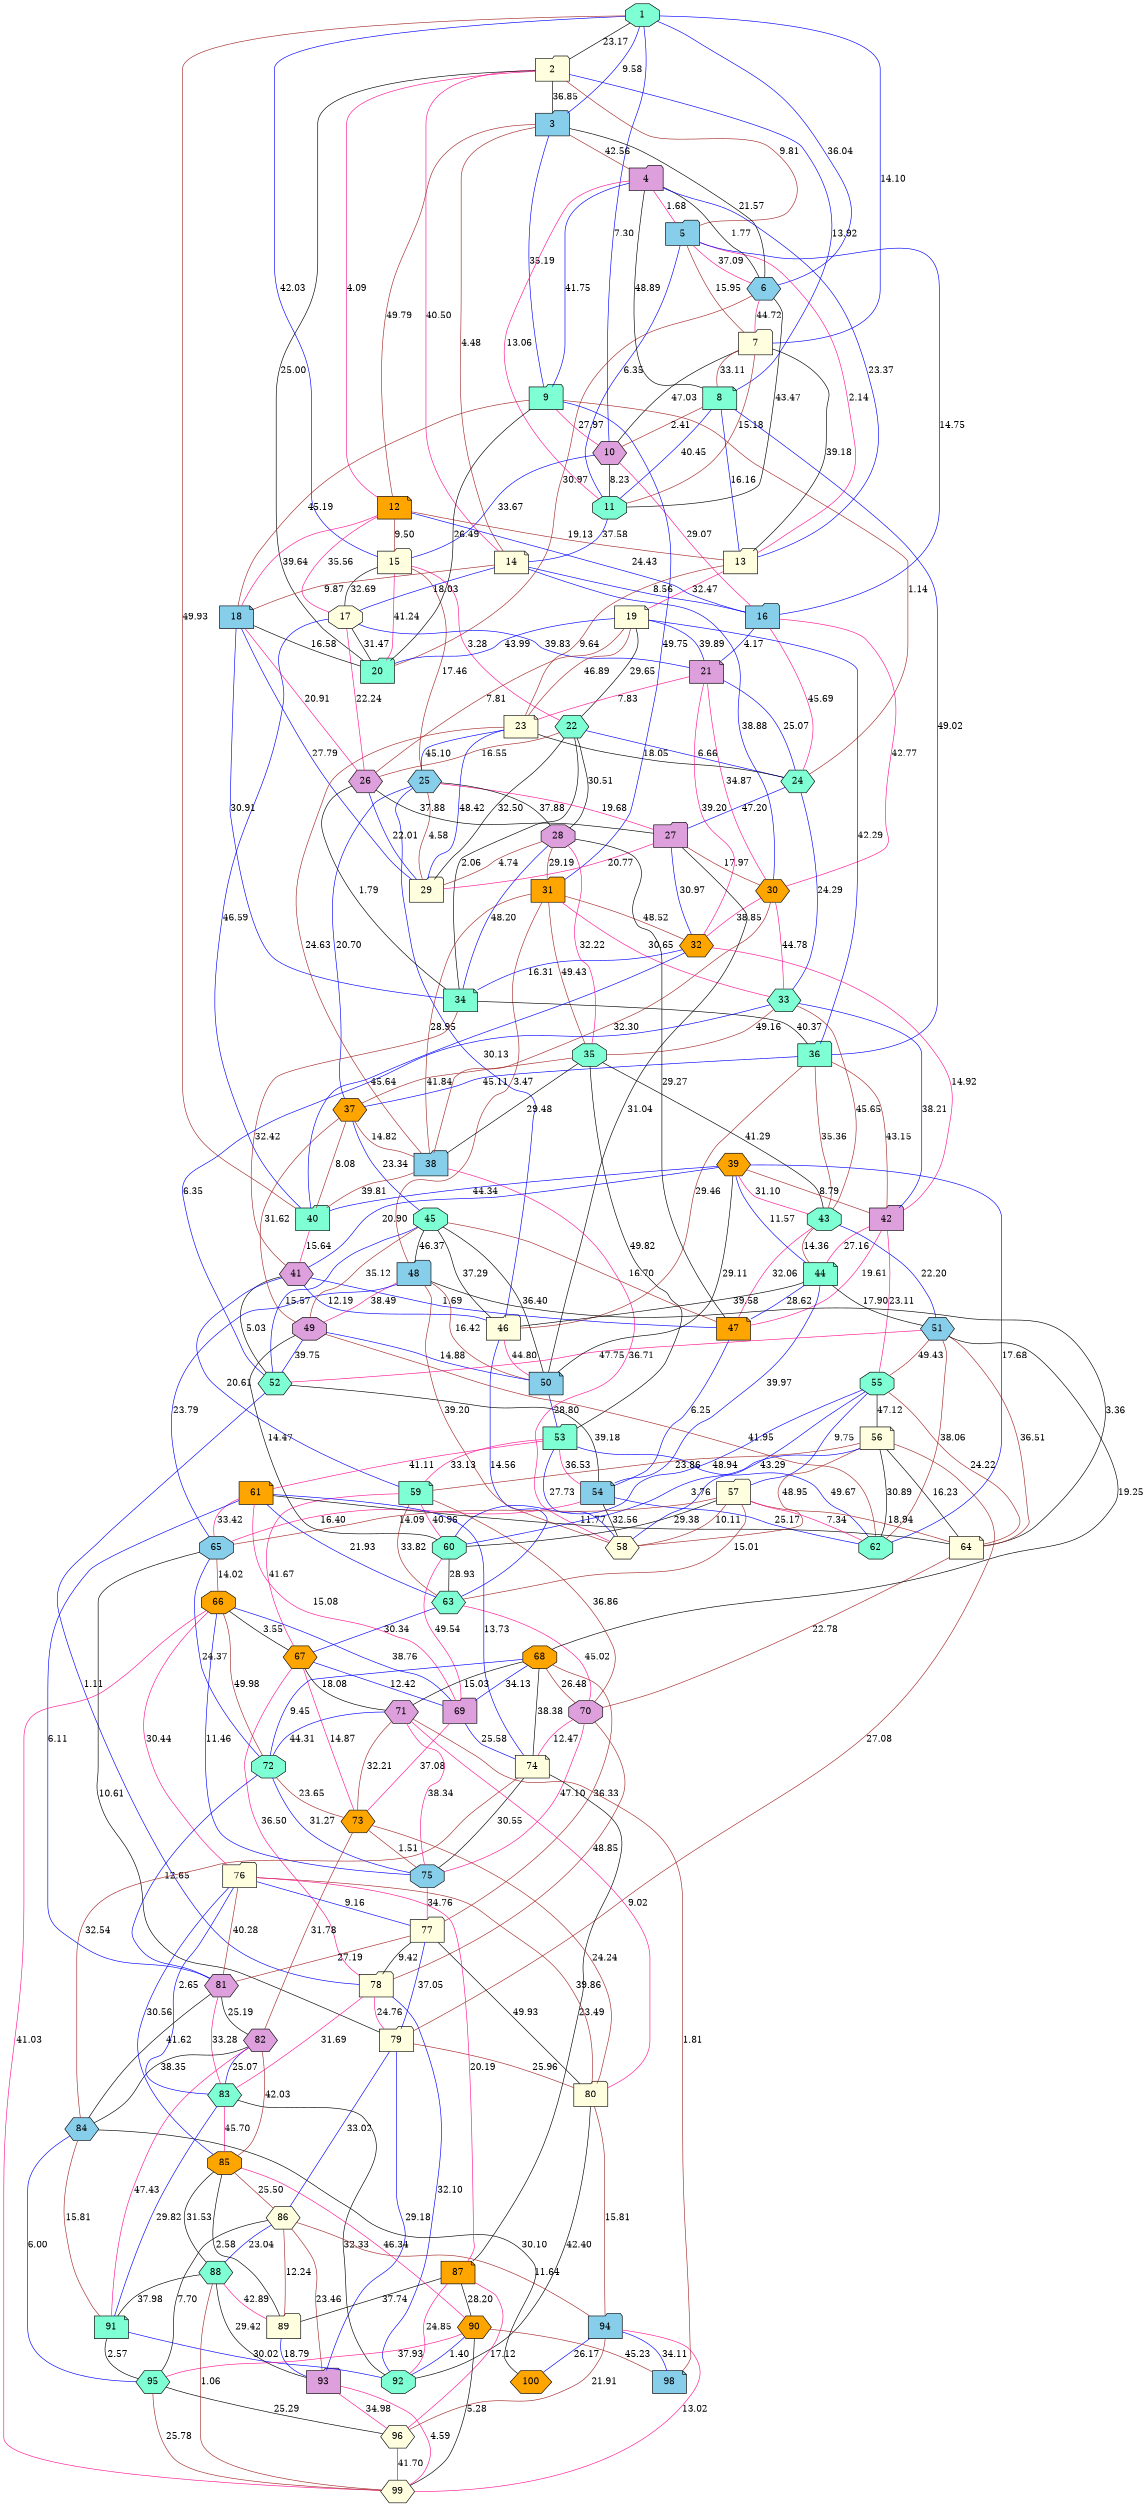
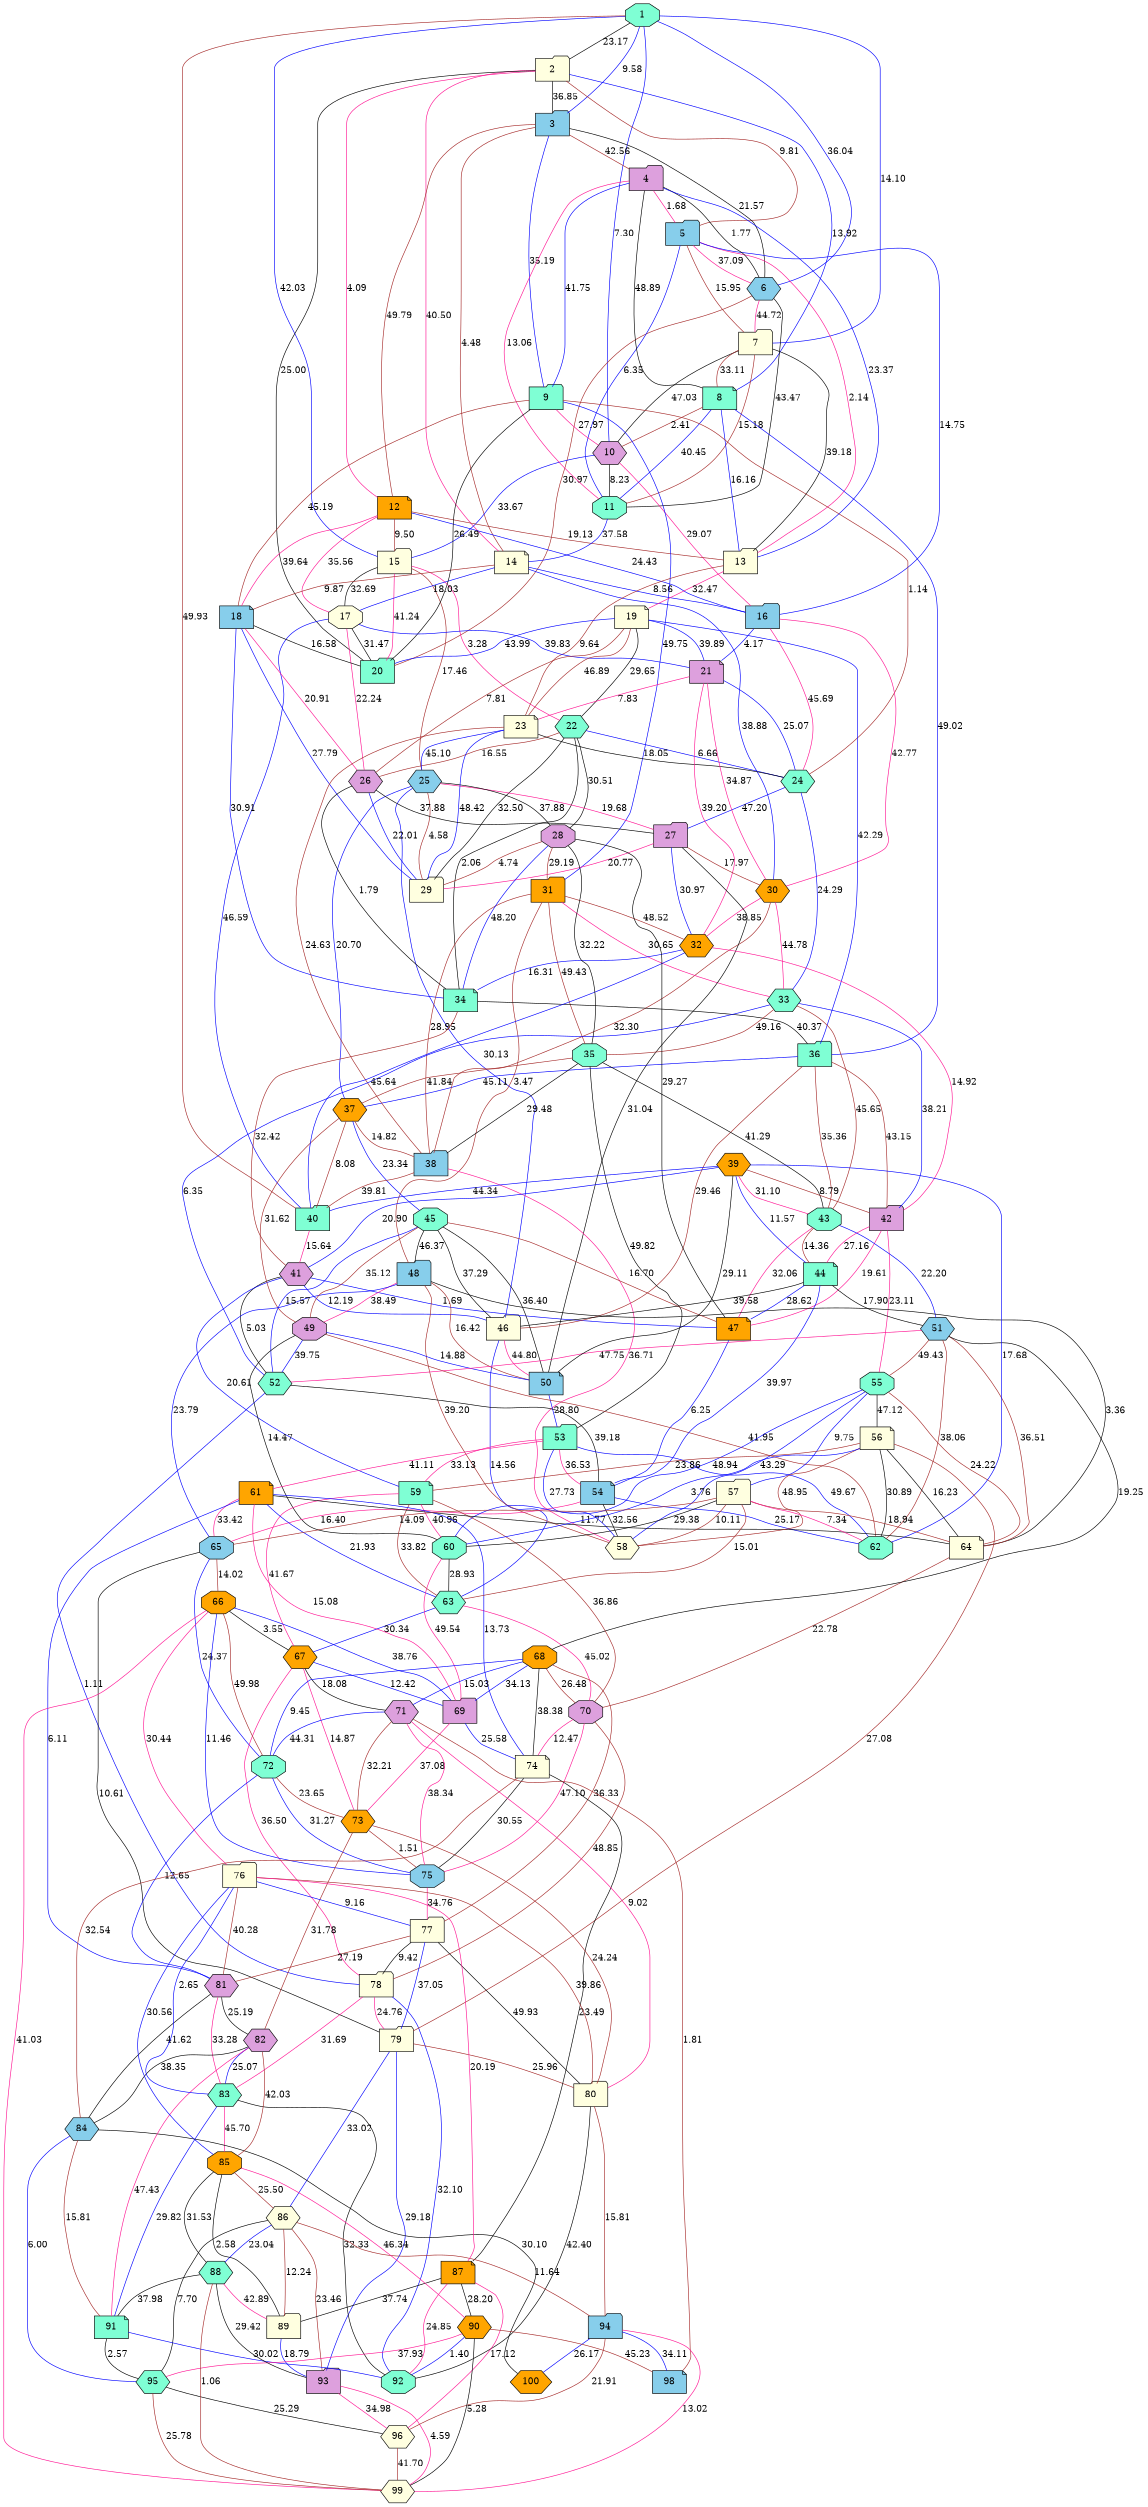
(576, 945) -> (576, 945)
(466, 1679) -> (466, 1679)
